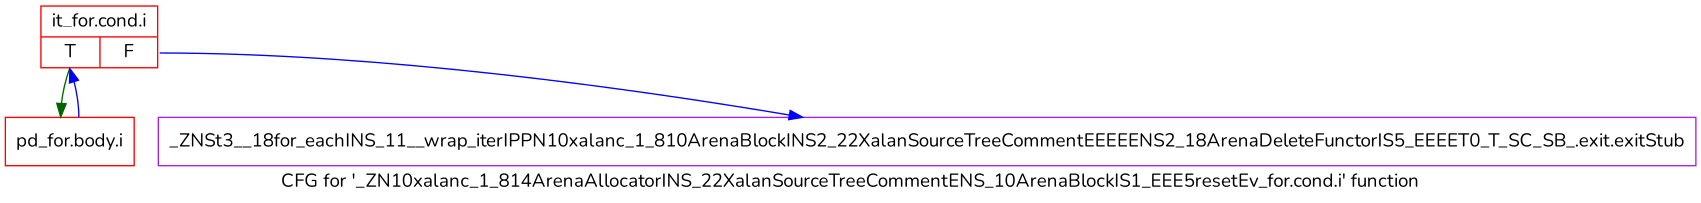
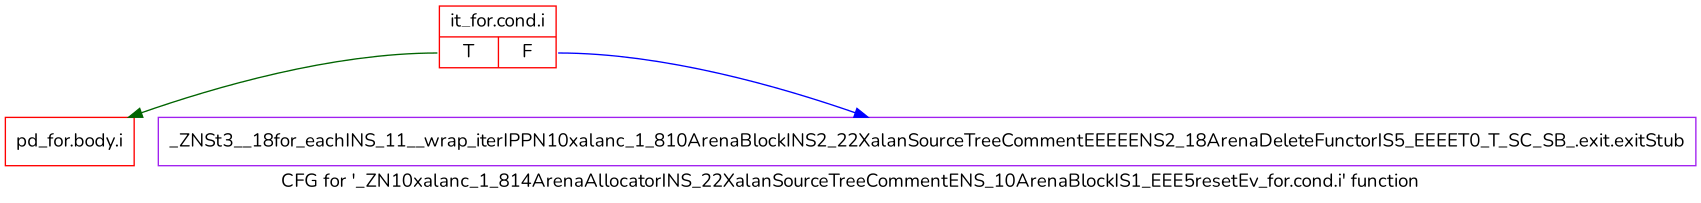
(78, 99) -> none
